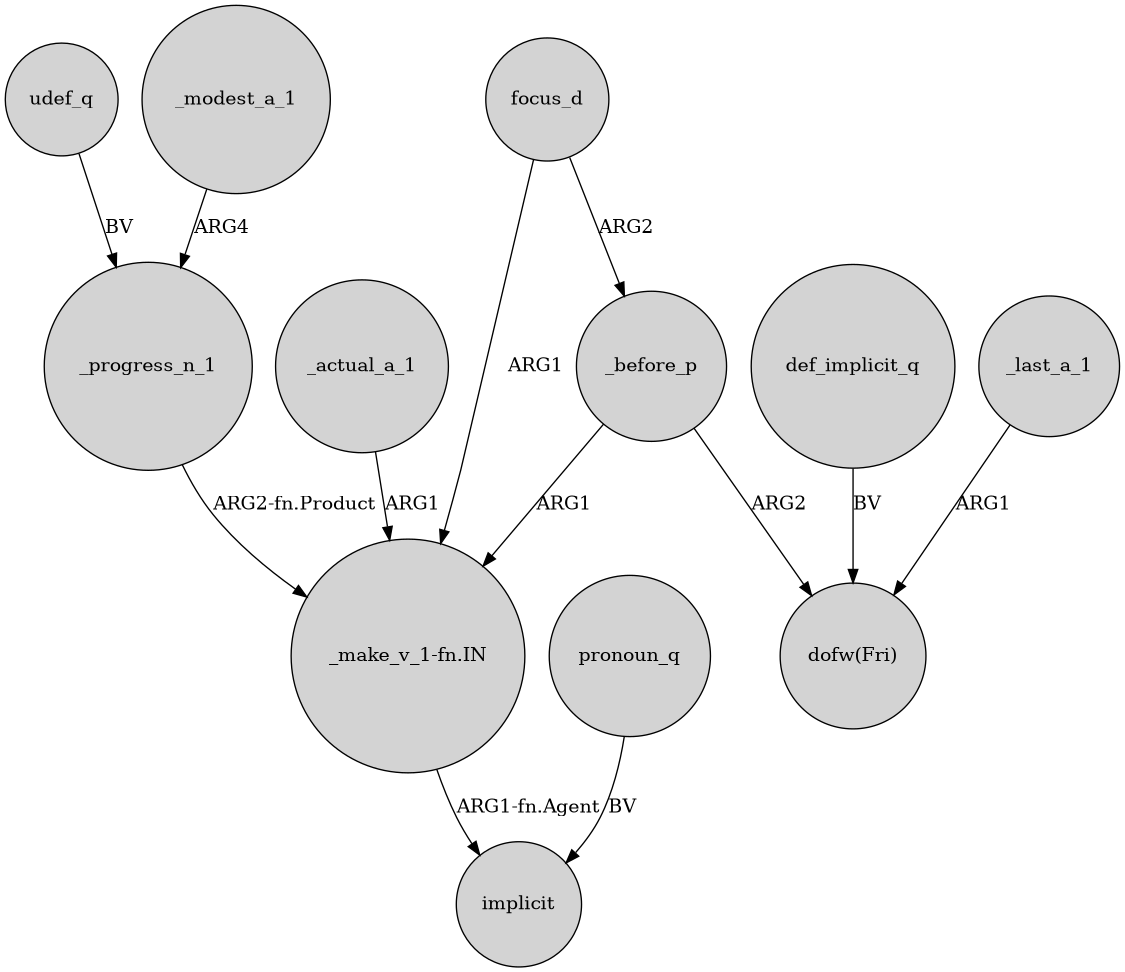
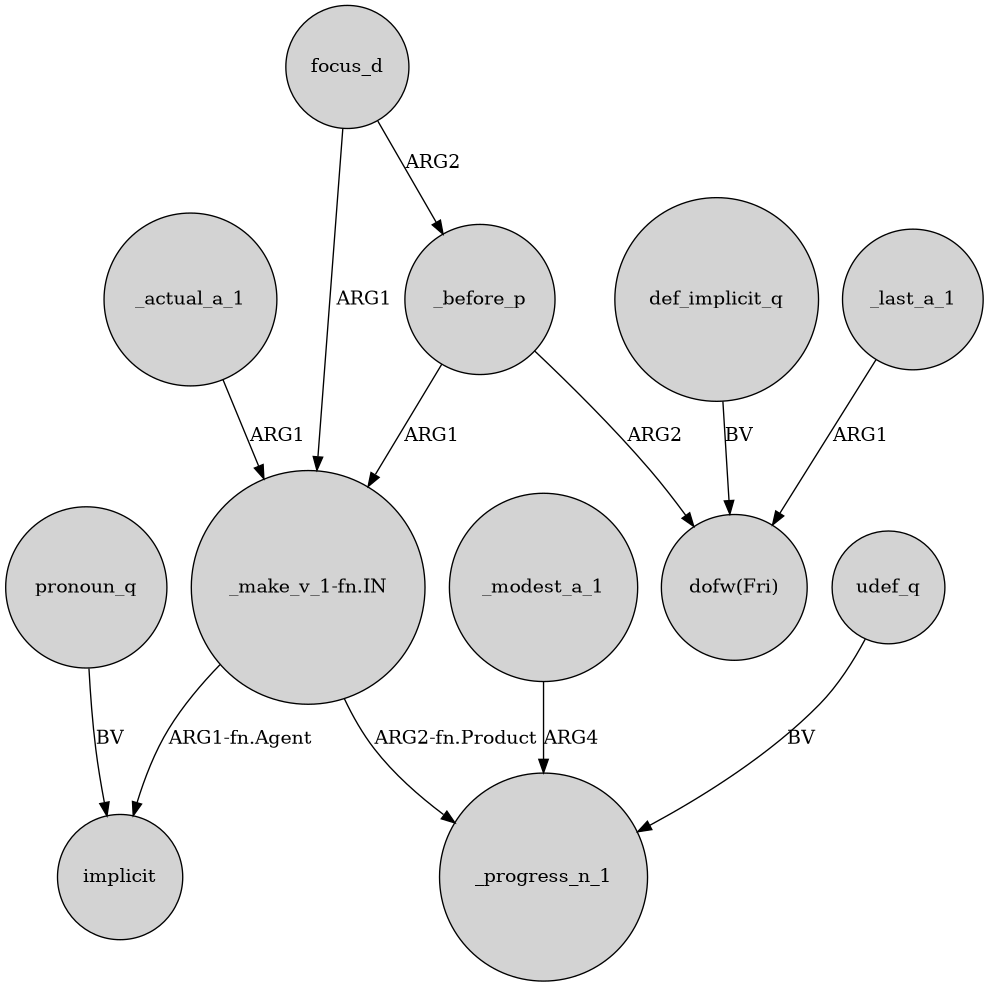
(231, 534) -> (386, 763)
